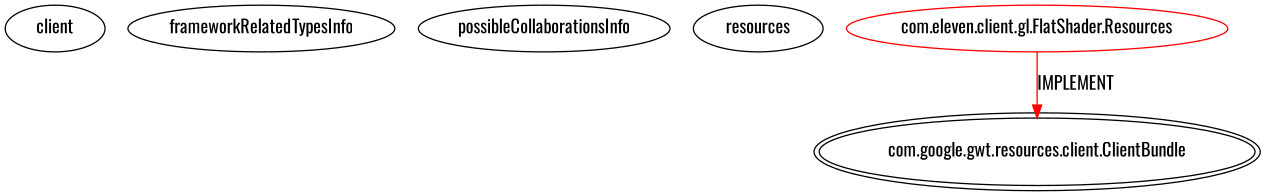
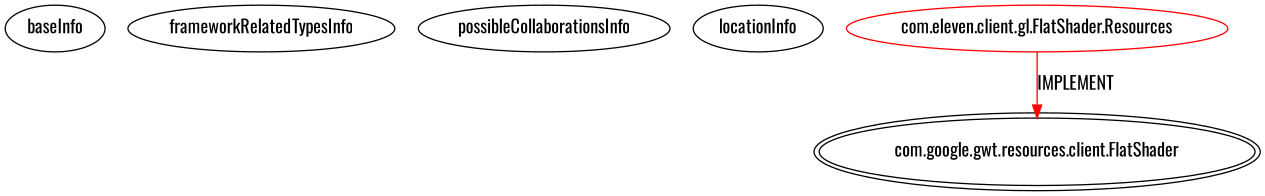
(55, 29) -> (55, 29)
(758, 29) -> (758, 29)
(1037, 152) -> (1037, 152)
